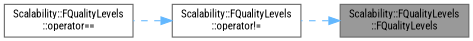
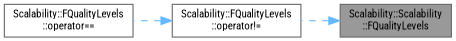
(404, 21) -> (396, 21)
